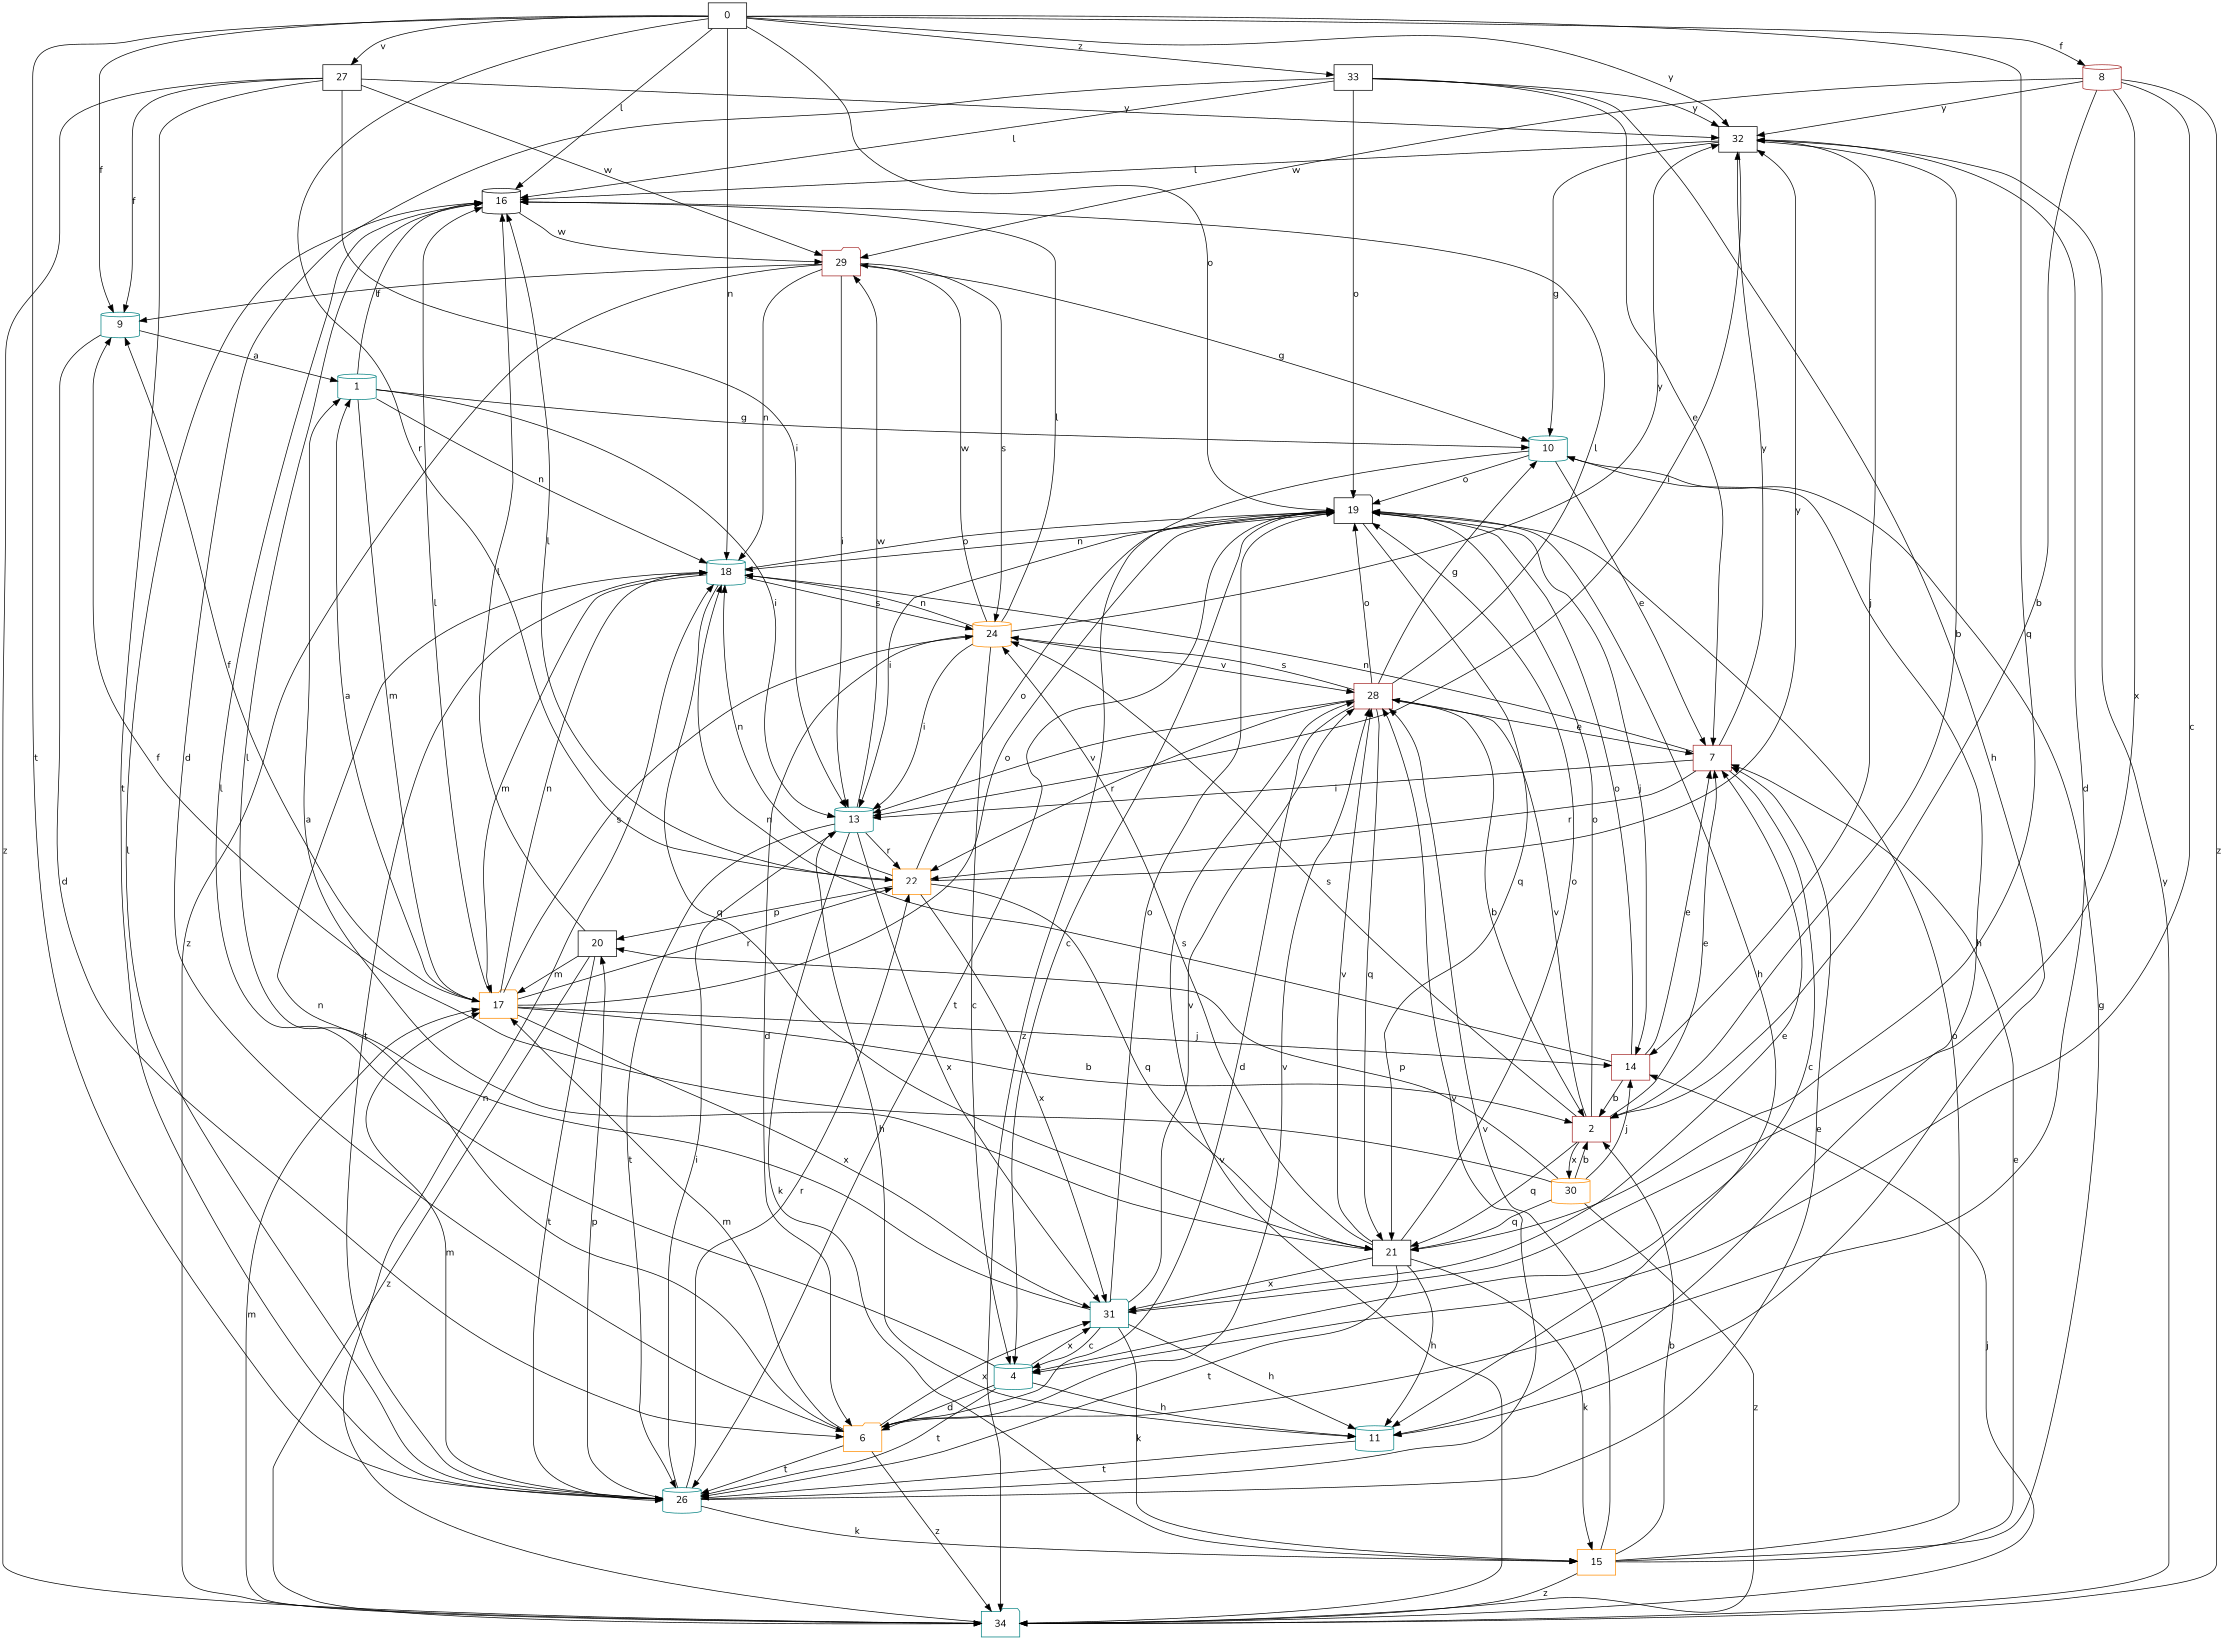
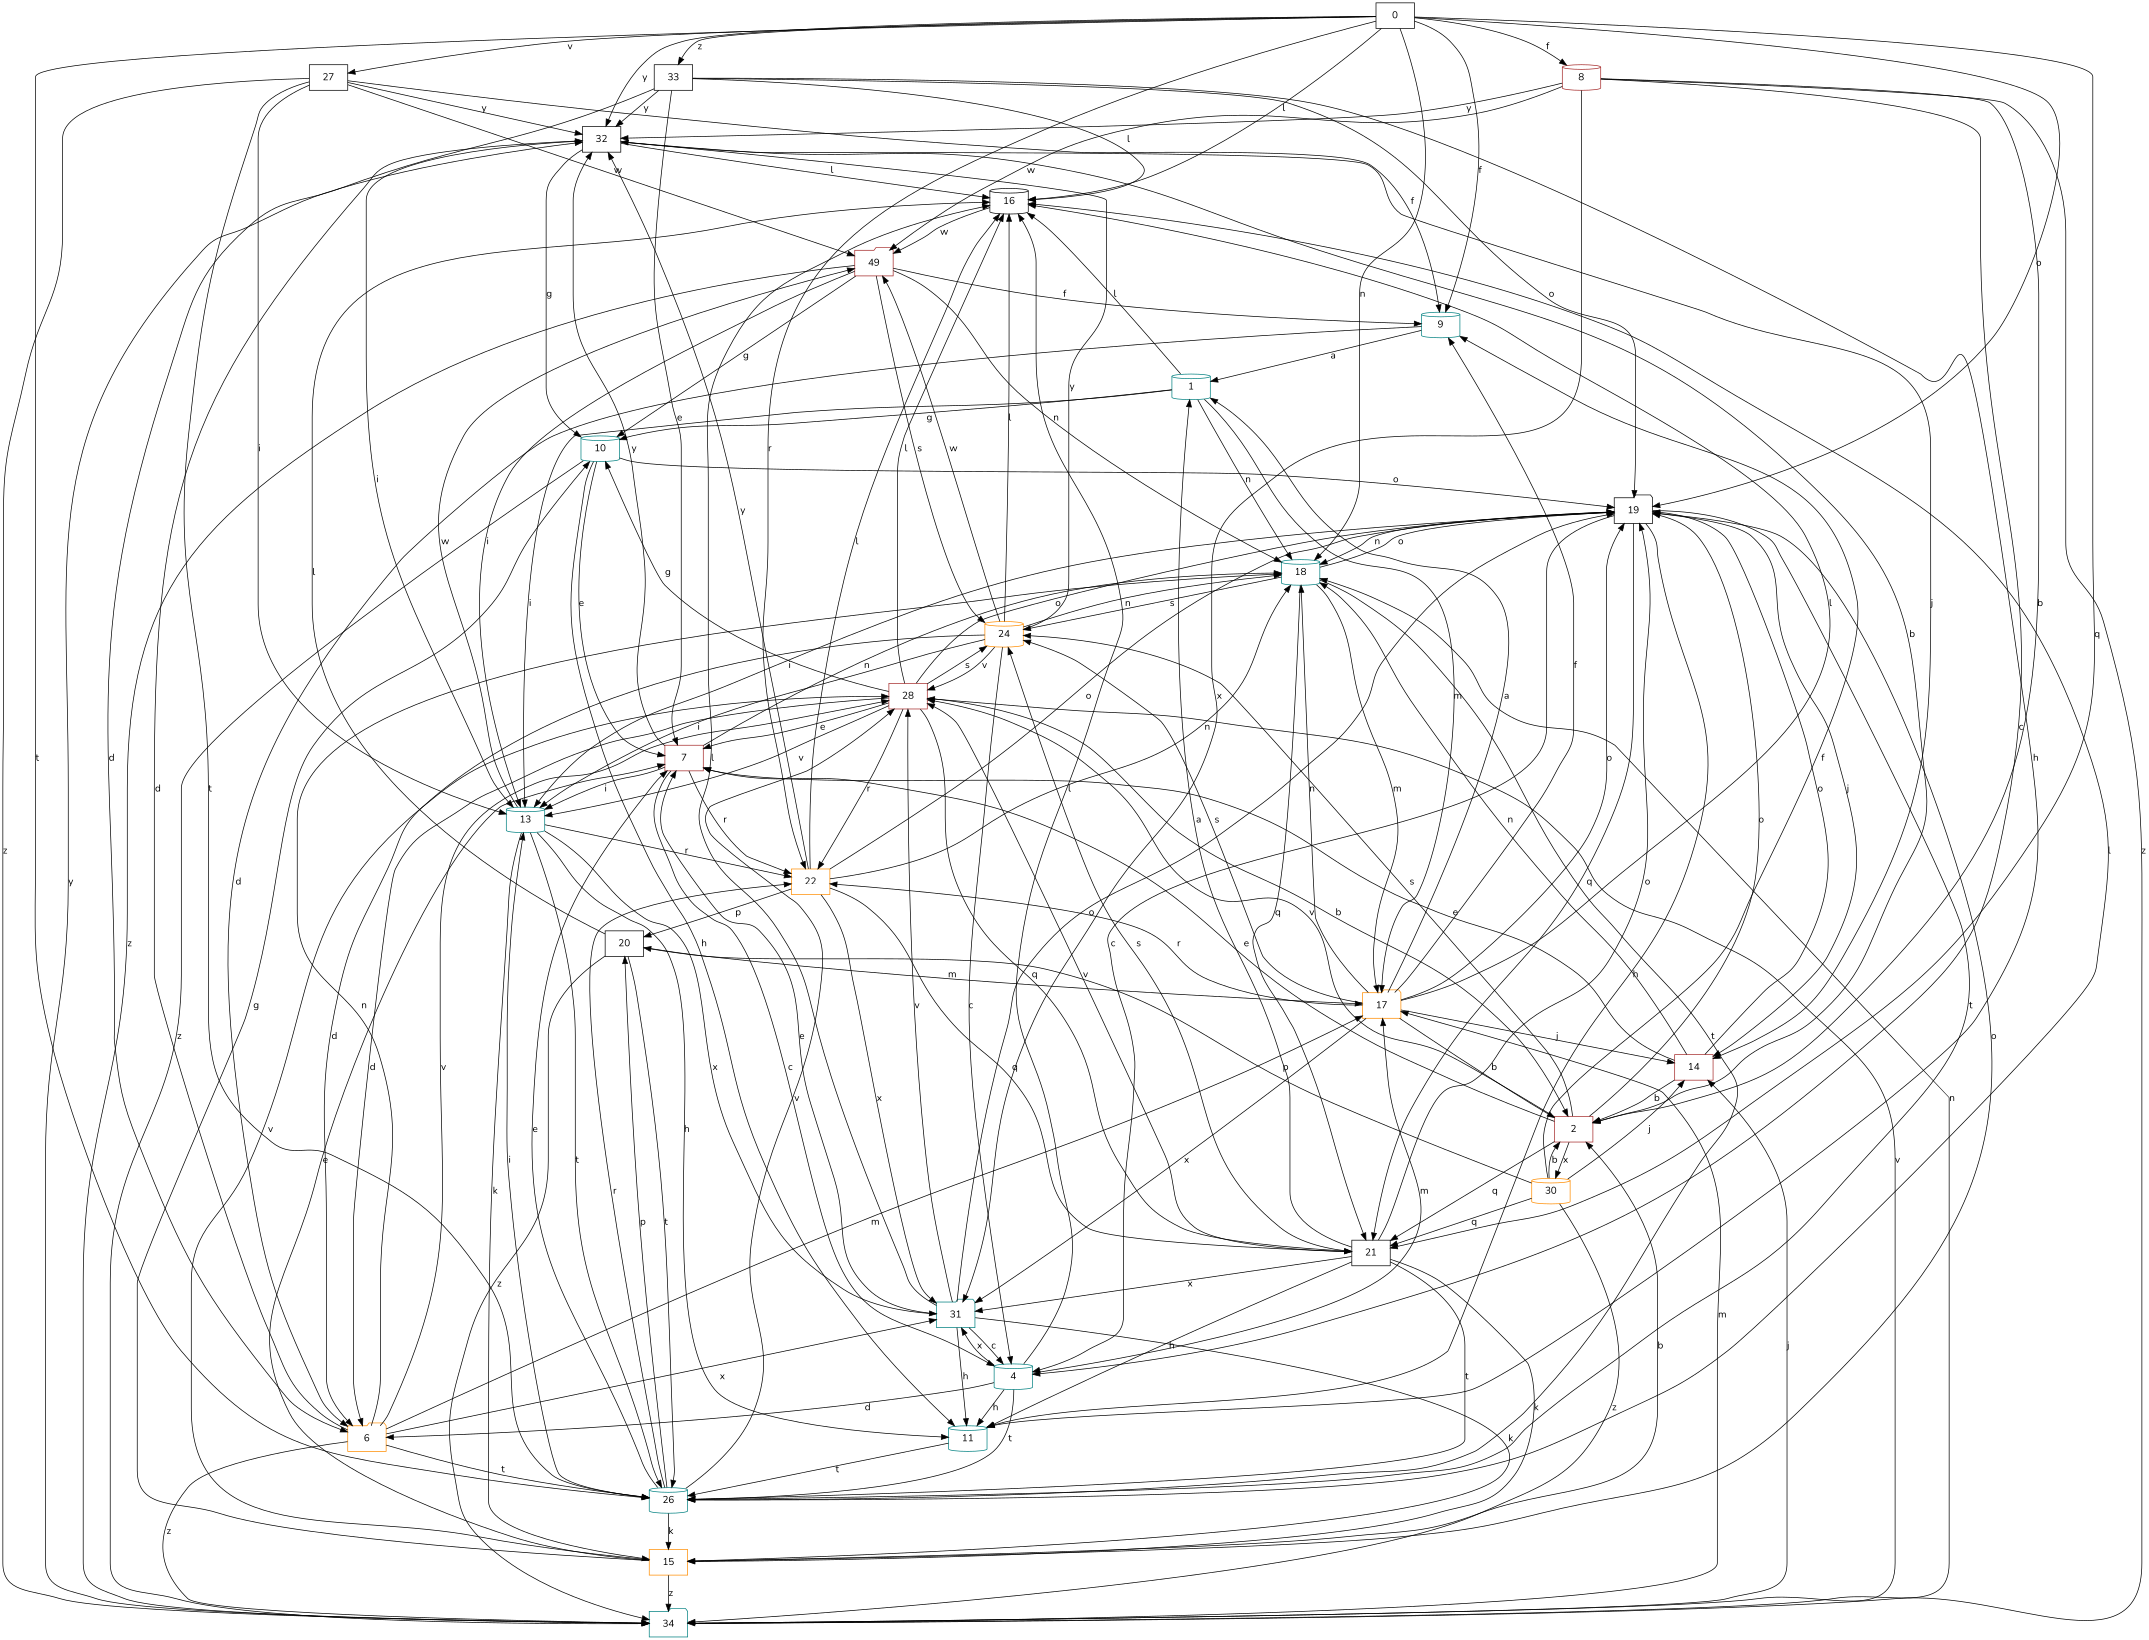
(841, 263) -> (874, 263)
(446, 1305) -> (1340, 1299)
